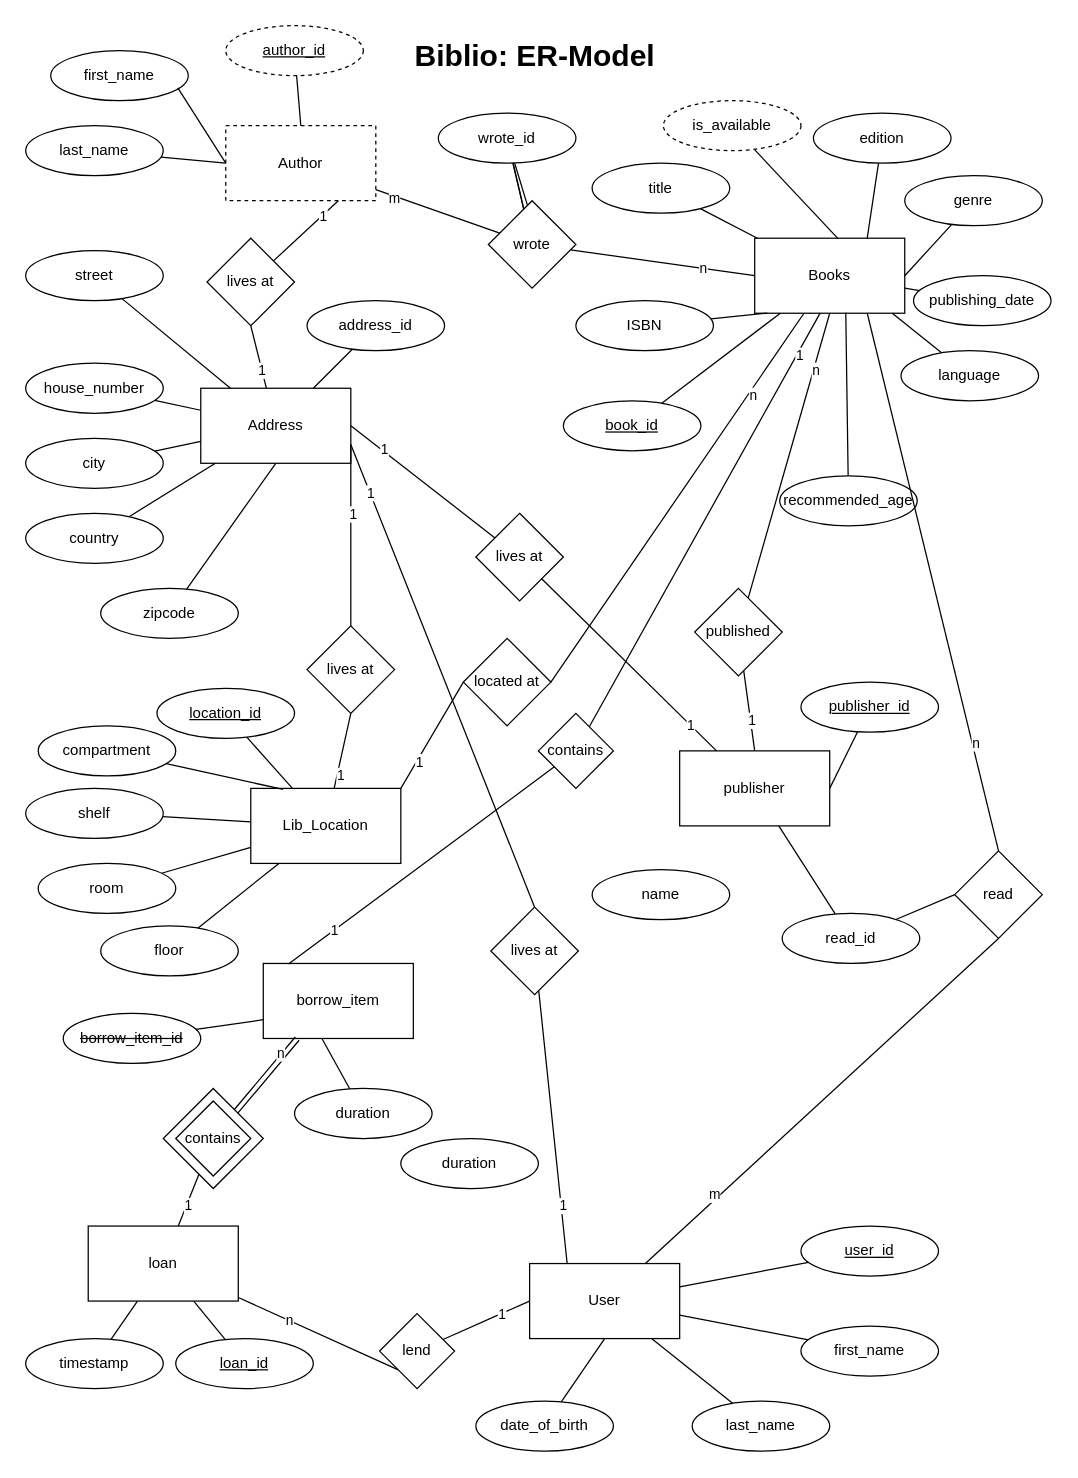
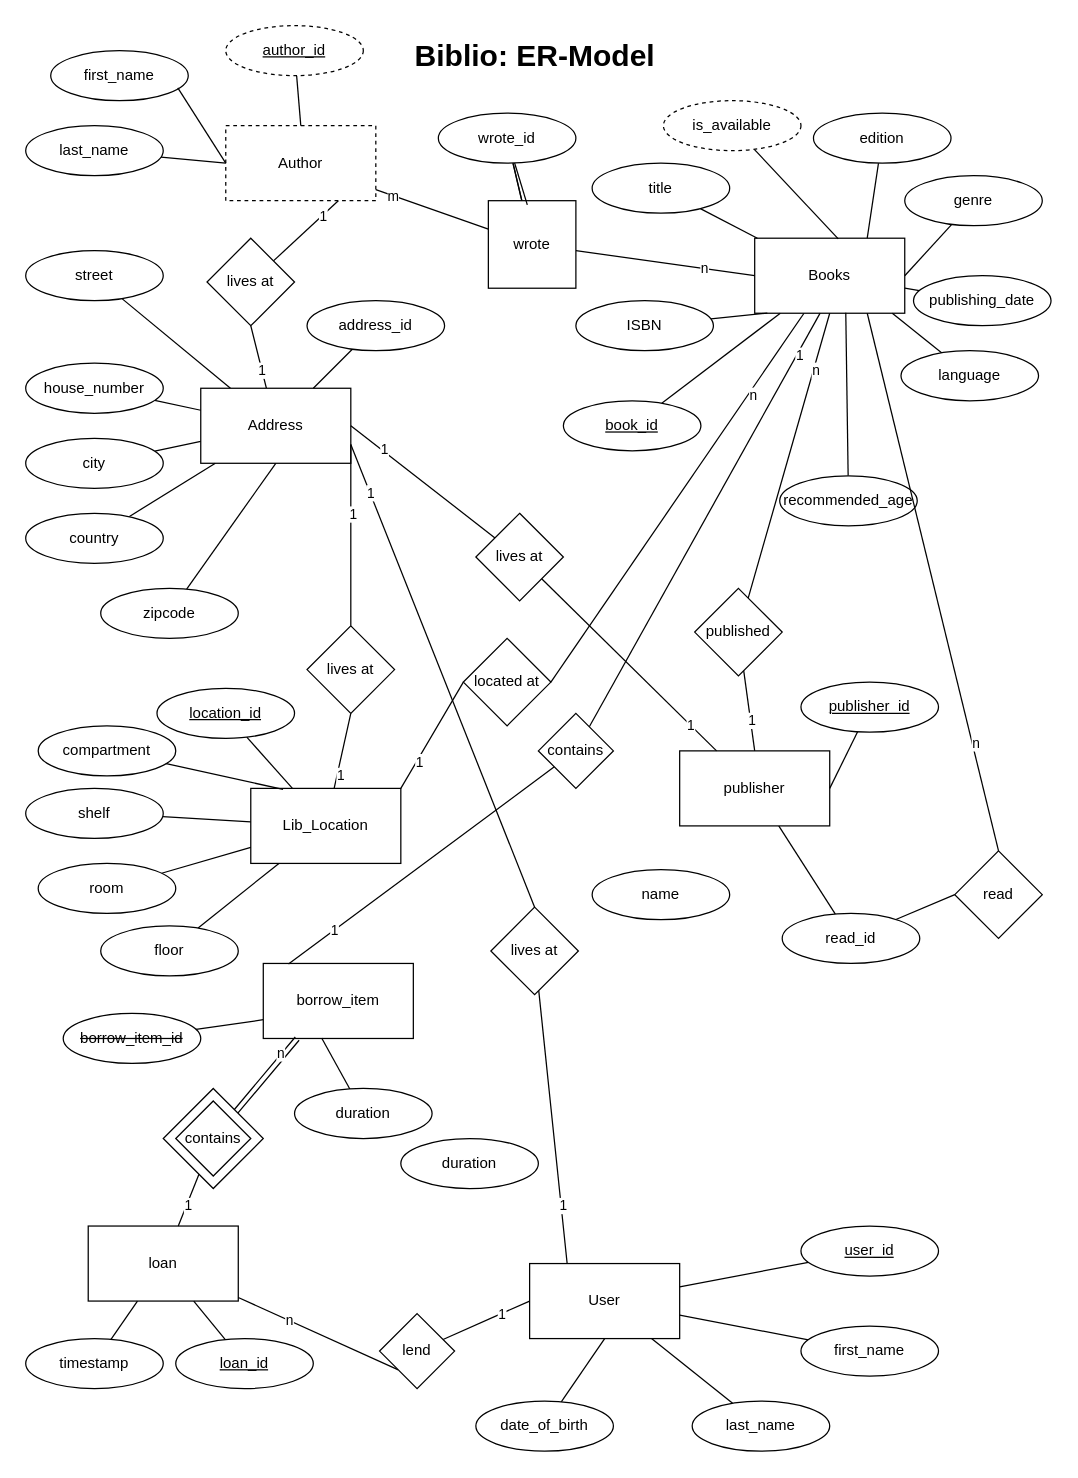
(532, 244) -> (532, 244)
(821, 1101) -> none
